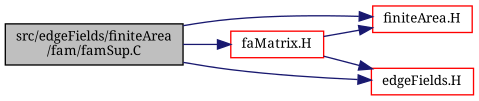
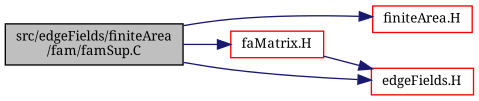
(341, 33) -> none
